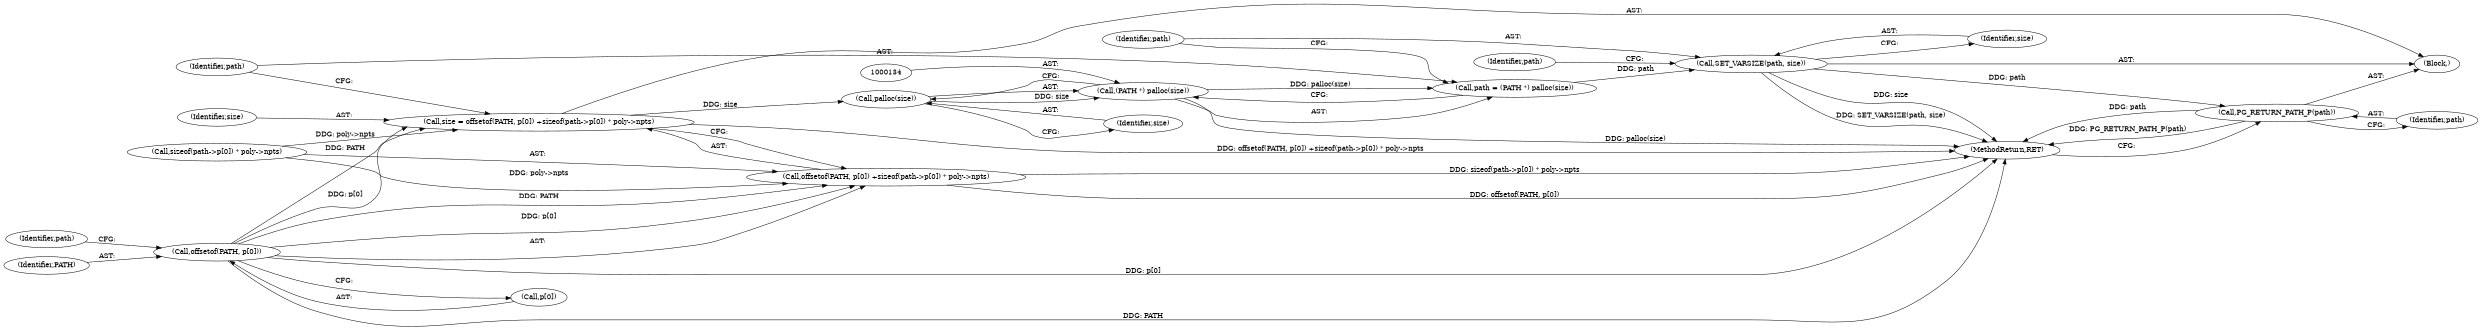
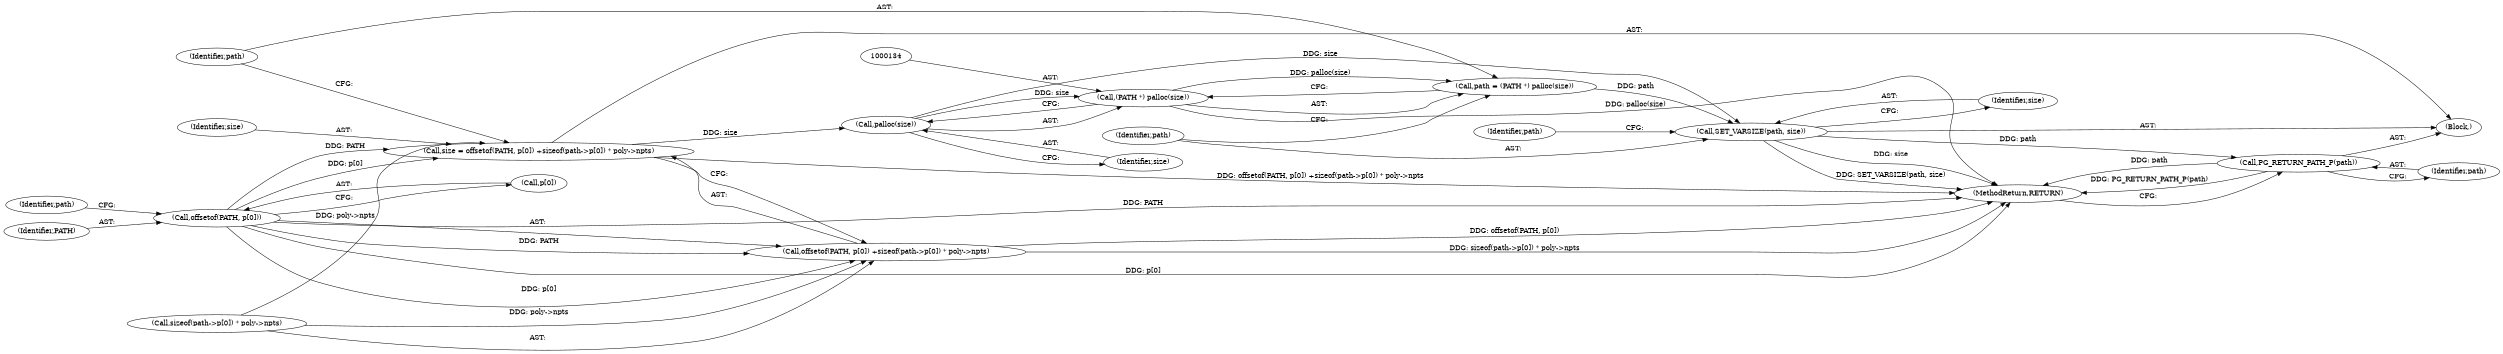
none -> (1327, 58)
(2007, 150) -> (2018, 194)
